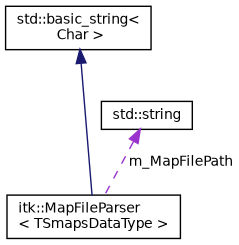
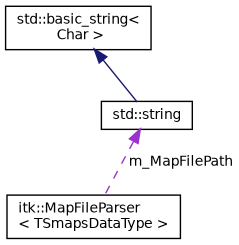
(87, 129) -> (120, 81)
